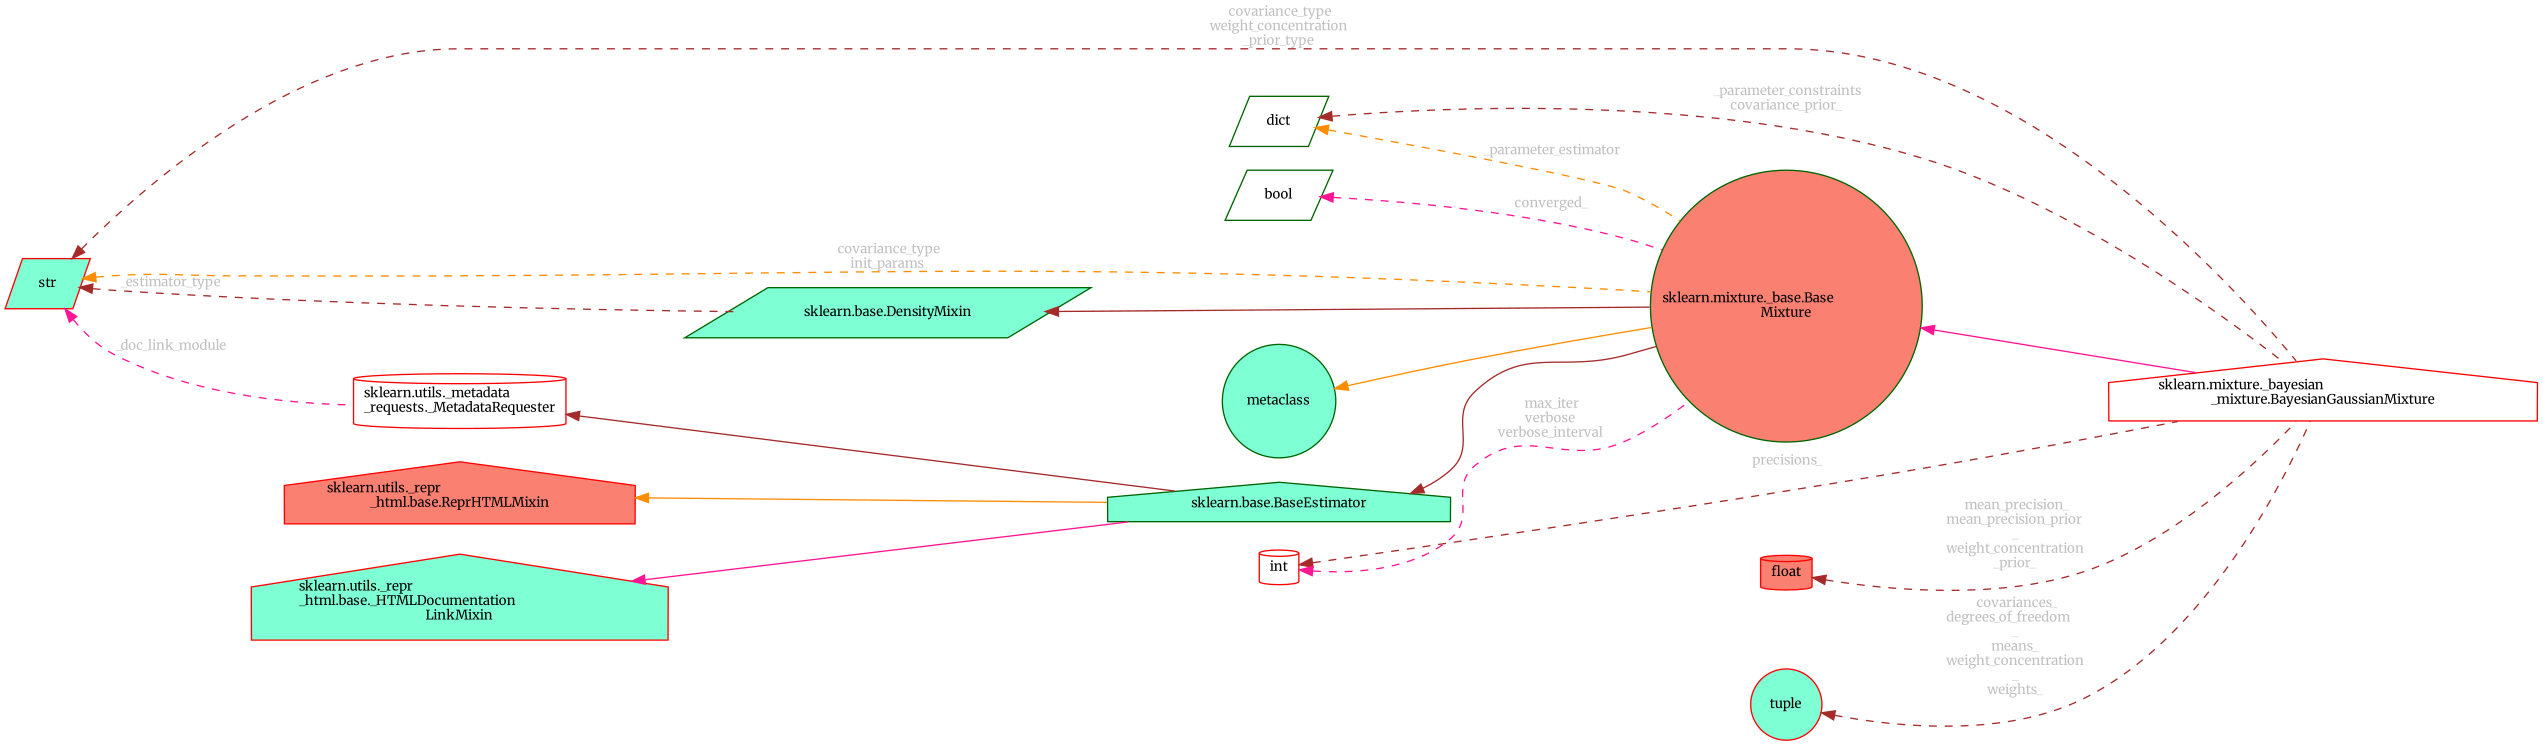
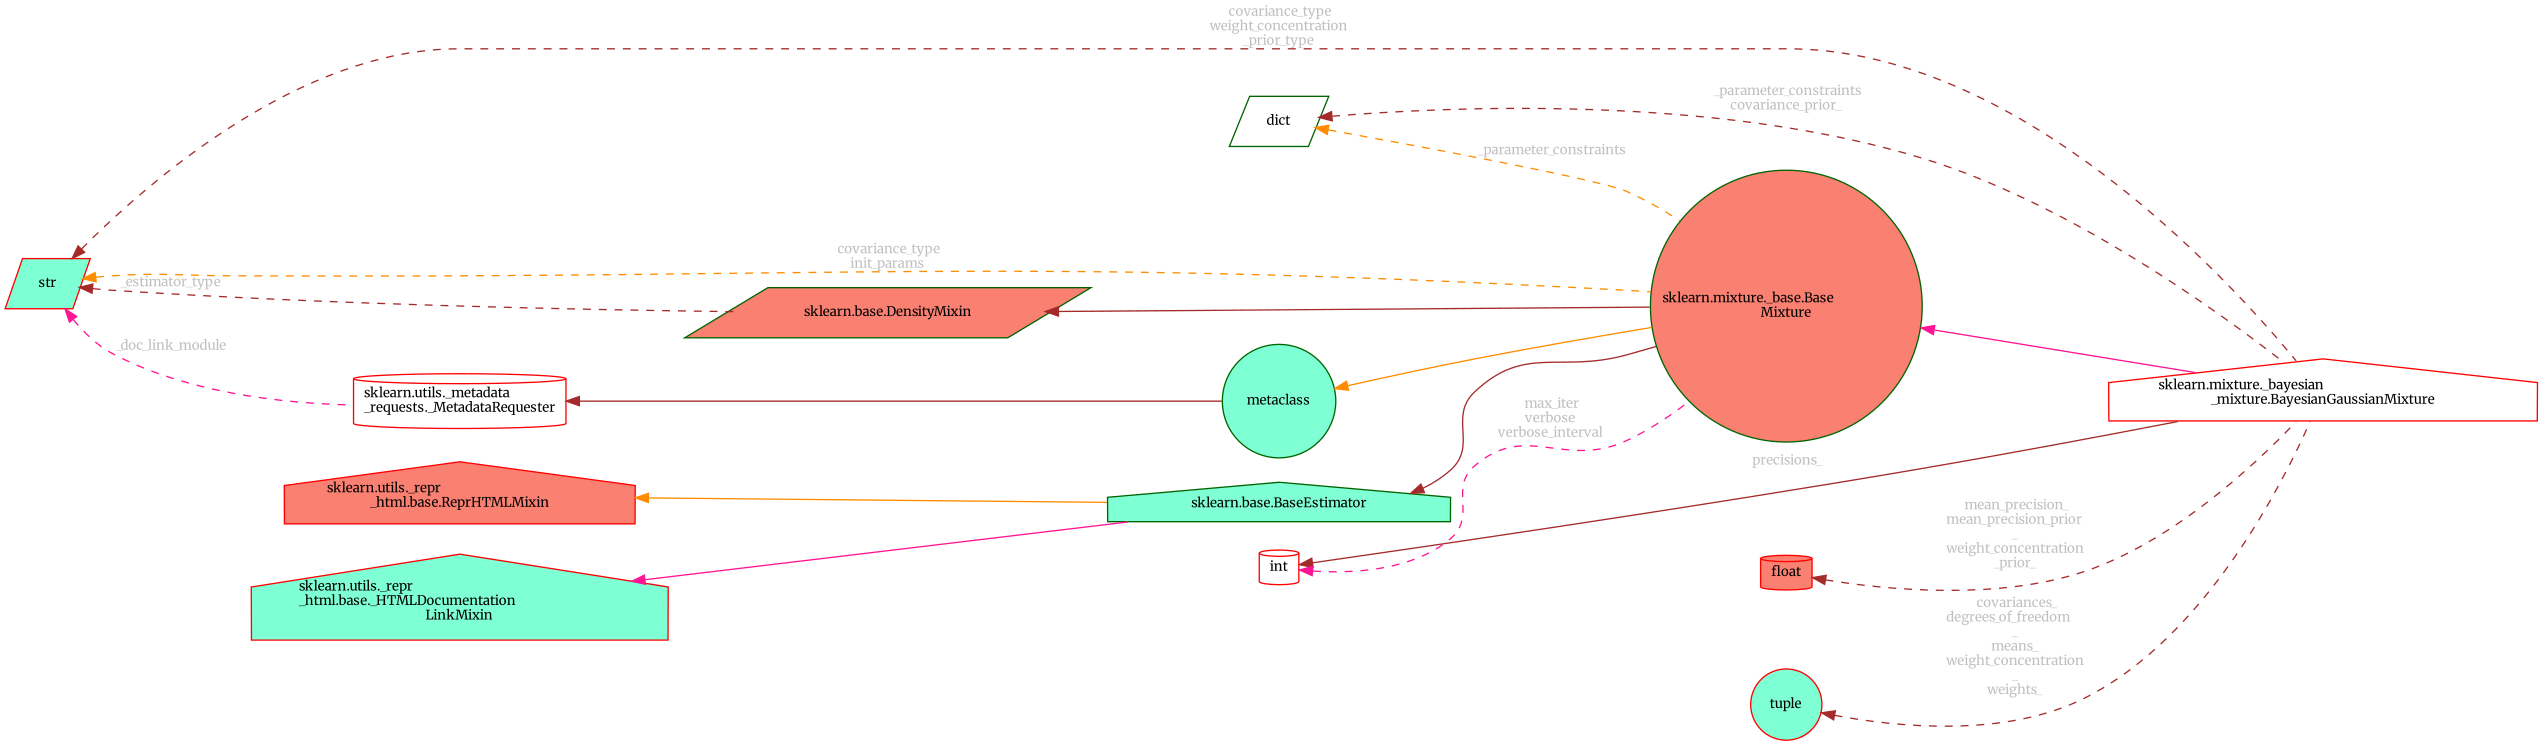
(1550, 151) -> (1550, 151)
(1279, 195) -> none
(888, 313) -> (888, 313)
(877, 454) -> (901, 401)
(1746, 497) -> (1746, 497)
